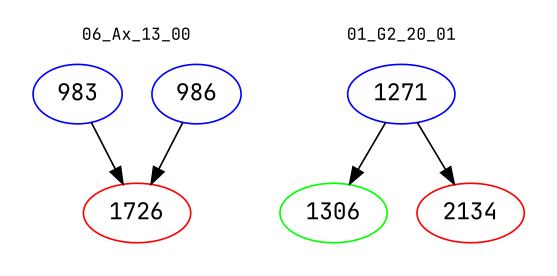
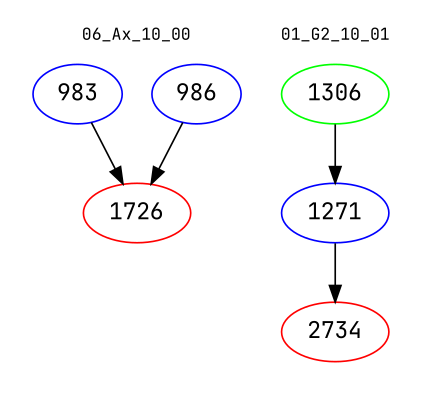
(137, 36) -> (137, 36)
(402, 36) -> (336, 36)
(372, 146) -> (335, 145)
(471, 213) -> (335, 332)
